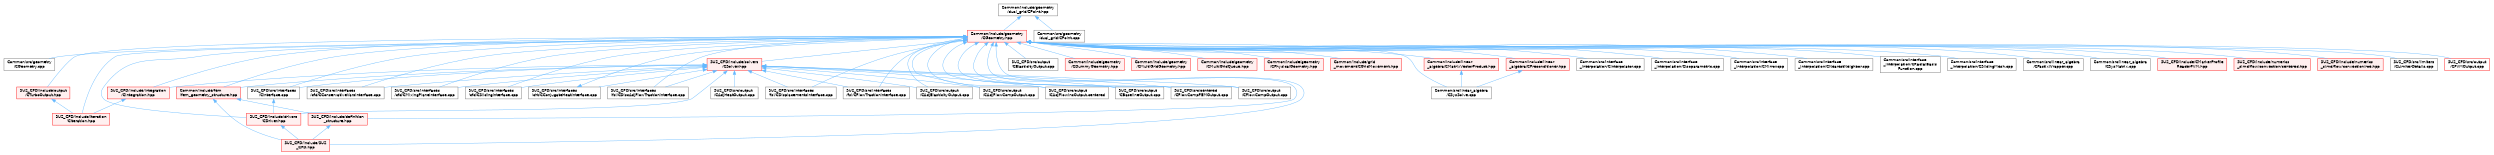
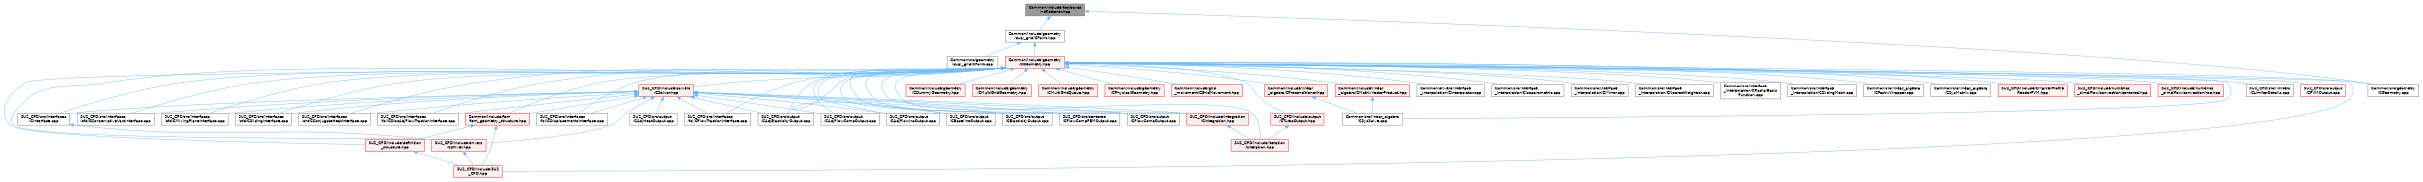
none -> (1055, 10)
(713, 51) -> (527, 77)
(1610, 65) -> (1451, 91)
(1077, 93) -> (913, 119)
none -> (850, 101)
